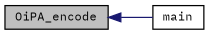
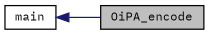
(137, 17) -> (85, 17)
